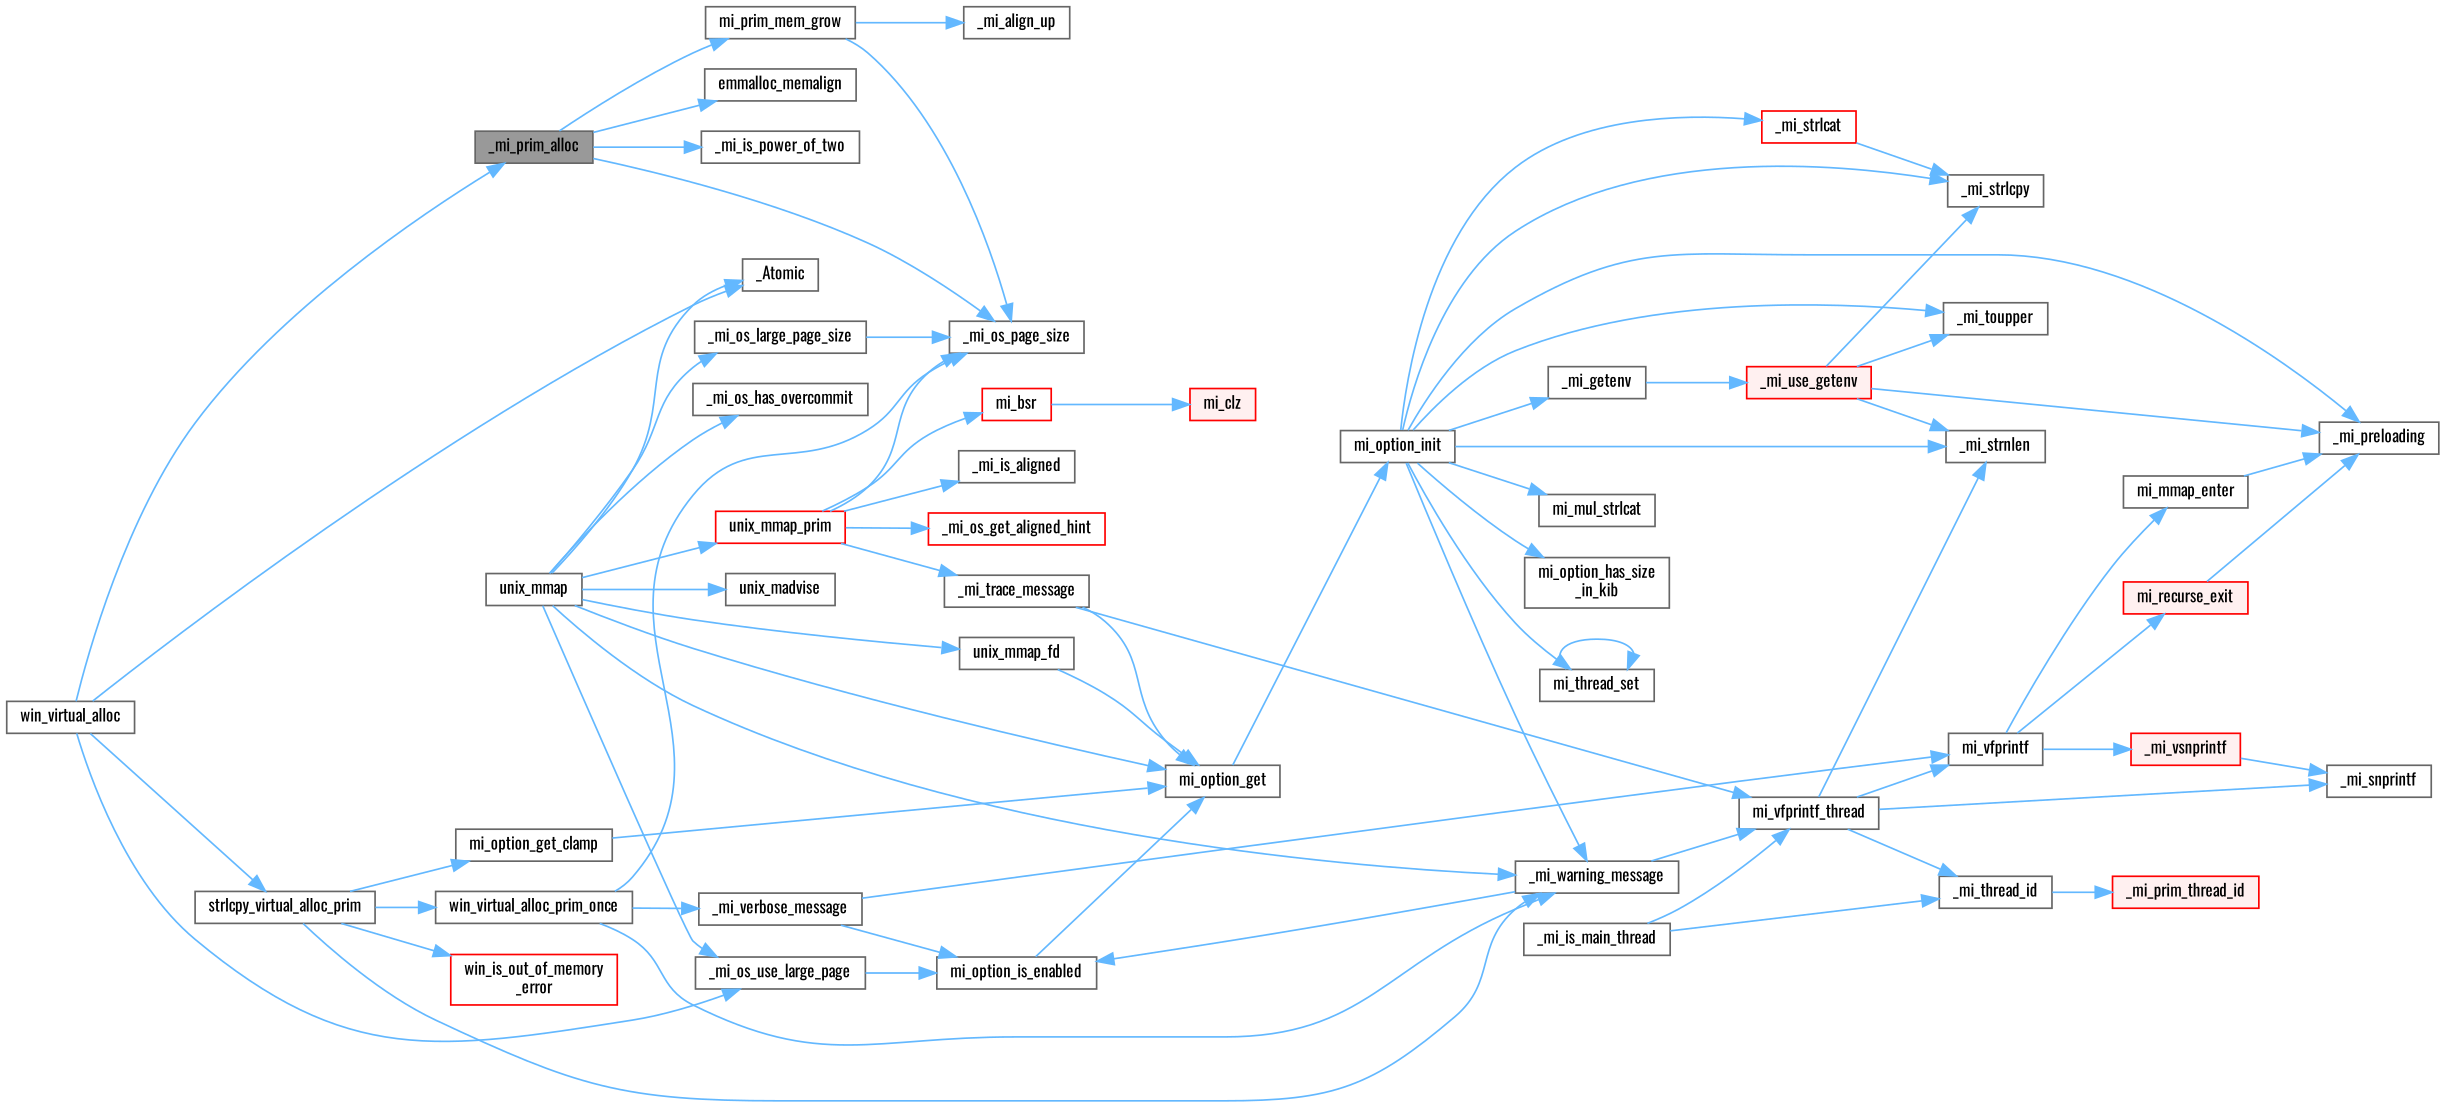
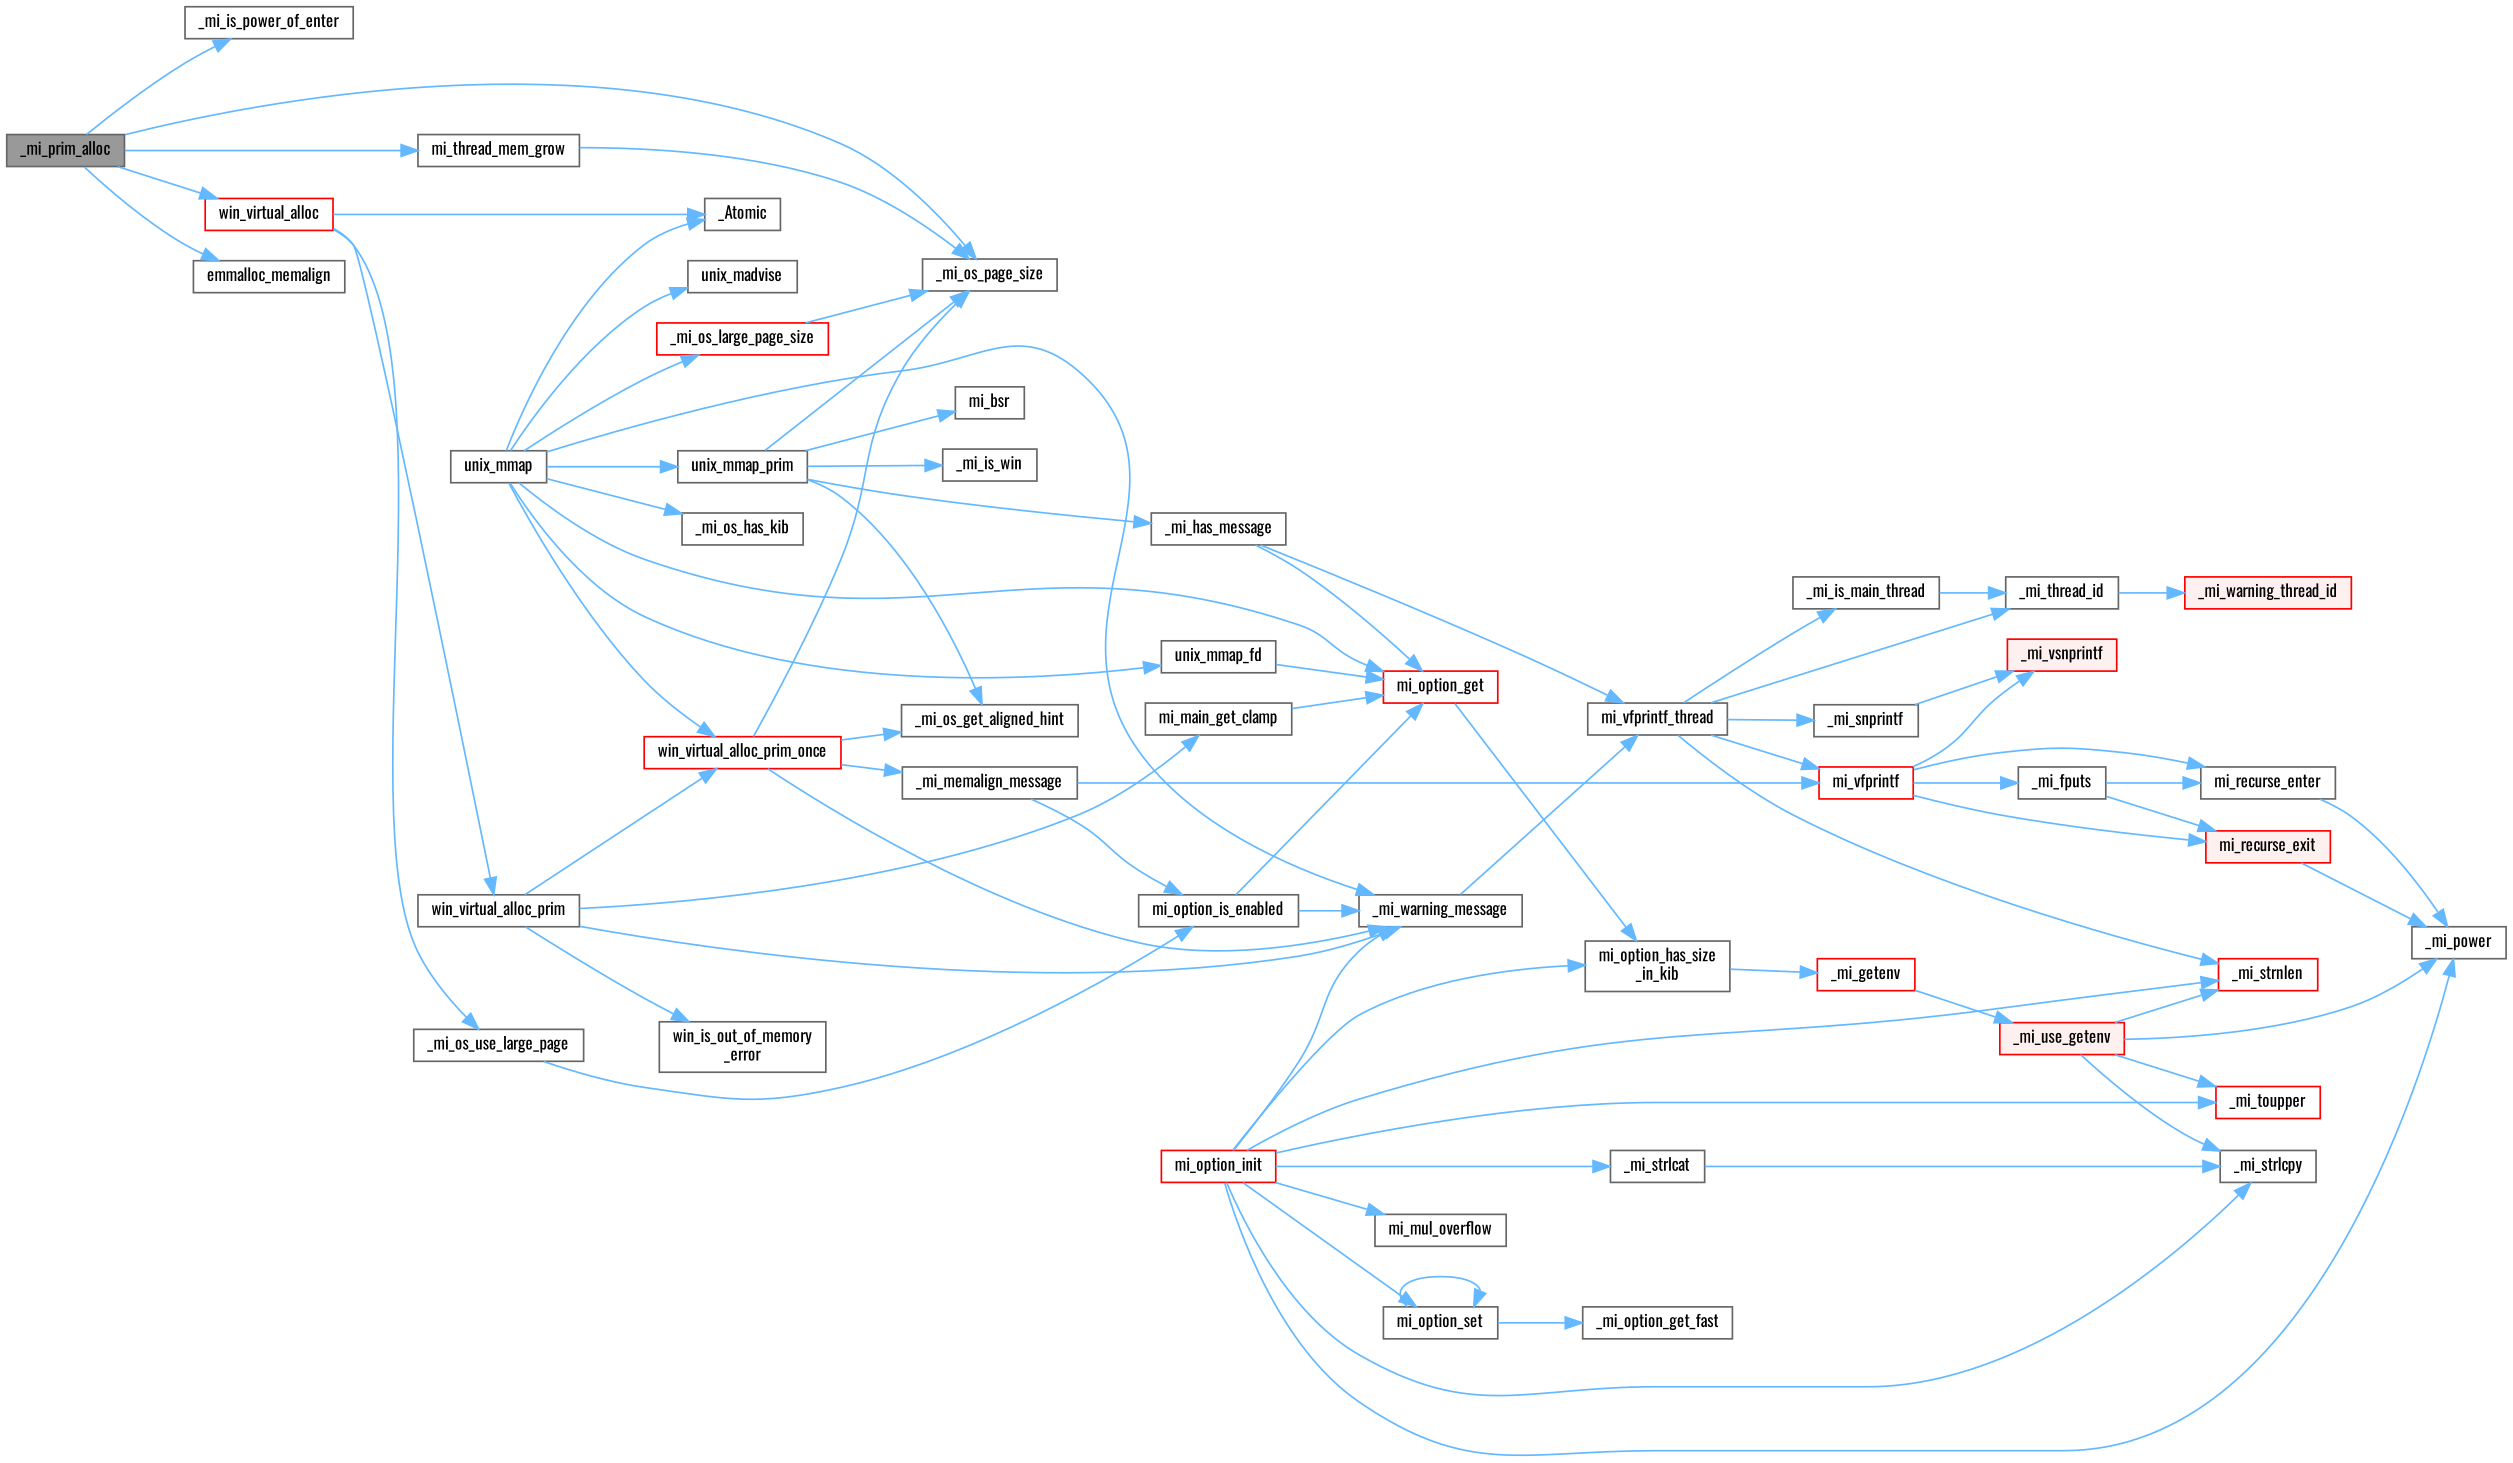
(780, 23) -> (499, 151)
(1017, 23) -> none
(1809, 127) -> (1658, 1166)
(780, 147) -> (269, 23)
(1996, 319) -> (2268, 1103)
(780, 337) -> (743, 339)
(1597, 383) -> (1866, 975)
(222, 390) -> (159, 180)
(780, 399) -> (743, 529)
(1017, 405) -> (990, 403)
(1223, 405) -> none
(1490, 417) -> (1765, 971)
(2379, 438) -> (2459, 943)
(1398, 447) -> (1219, 1166)
(1996, 447) -> (2268, 975)
(1017, 467) -> (990, 465)
(2186, 492) -> (2268, 783)
(1597, 510) -> (1441, 1230)
(780, 527) -> (743, 467)
(1017, 529) -> (990, 721)
(1017, 591) -> (1219, 529)
(1306, 621) -> (1536, 810)
(1597, 685) -> (1441, 1323)
(71, 717) -> (269, 214)
none -> (863, 737)
(1996, 749) -> (1866, 783)
(2275, 764) -> (1956, 691)
(619, 779) -> (592, 616)
(1223, 781) -> (1441, 687)
none -> (2062, 783)
(534, 845) -> (1219, 719)
(1715, 887) -> (1751, 659)
(2186, 892) -> (2268, 593)
(285, 907) -> (499, 911)
(534, 907) -> (743, 753)
(780, 909) -> (990, 783)
(1315, 927) -> (1320, 911)
(534, 980) -> (743, 1047)
none -> (1658, 1323)
